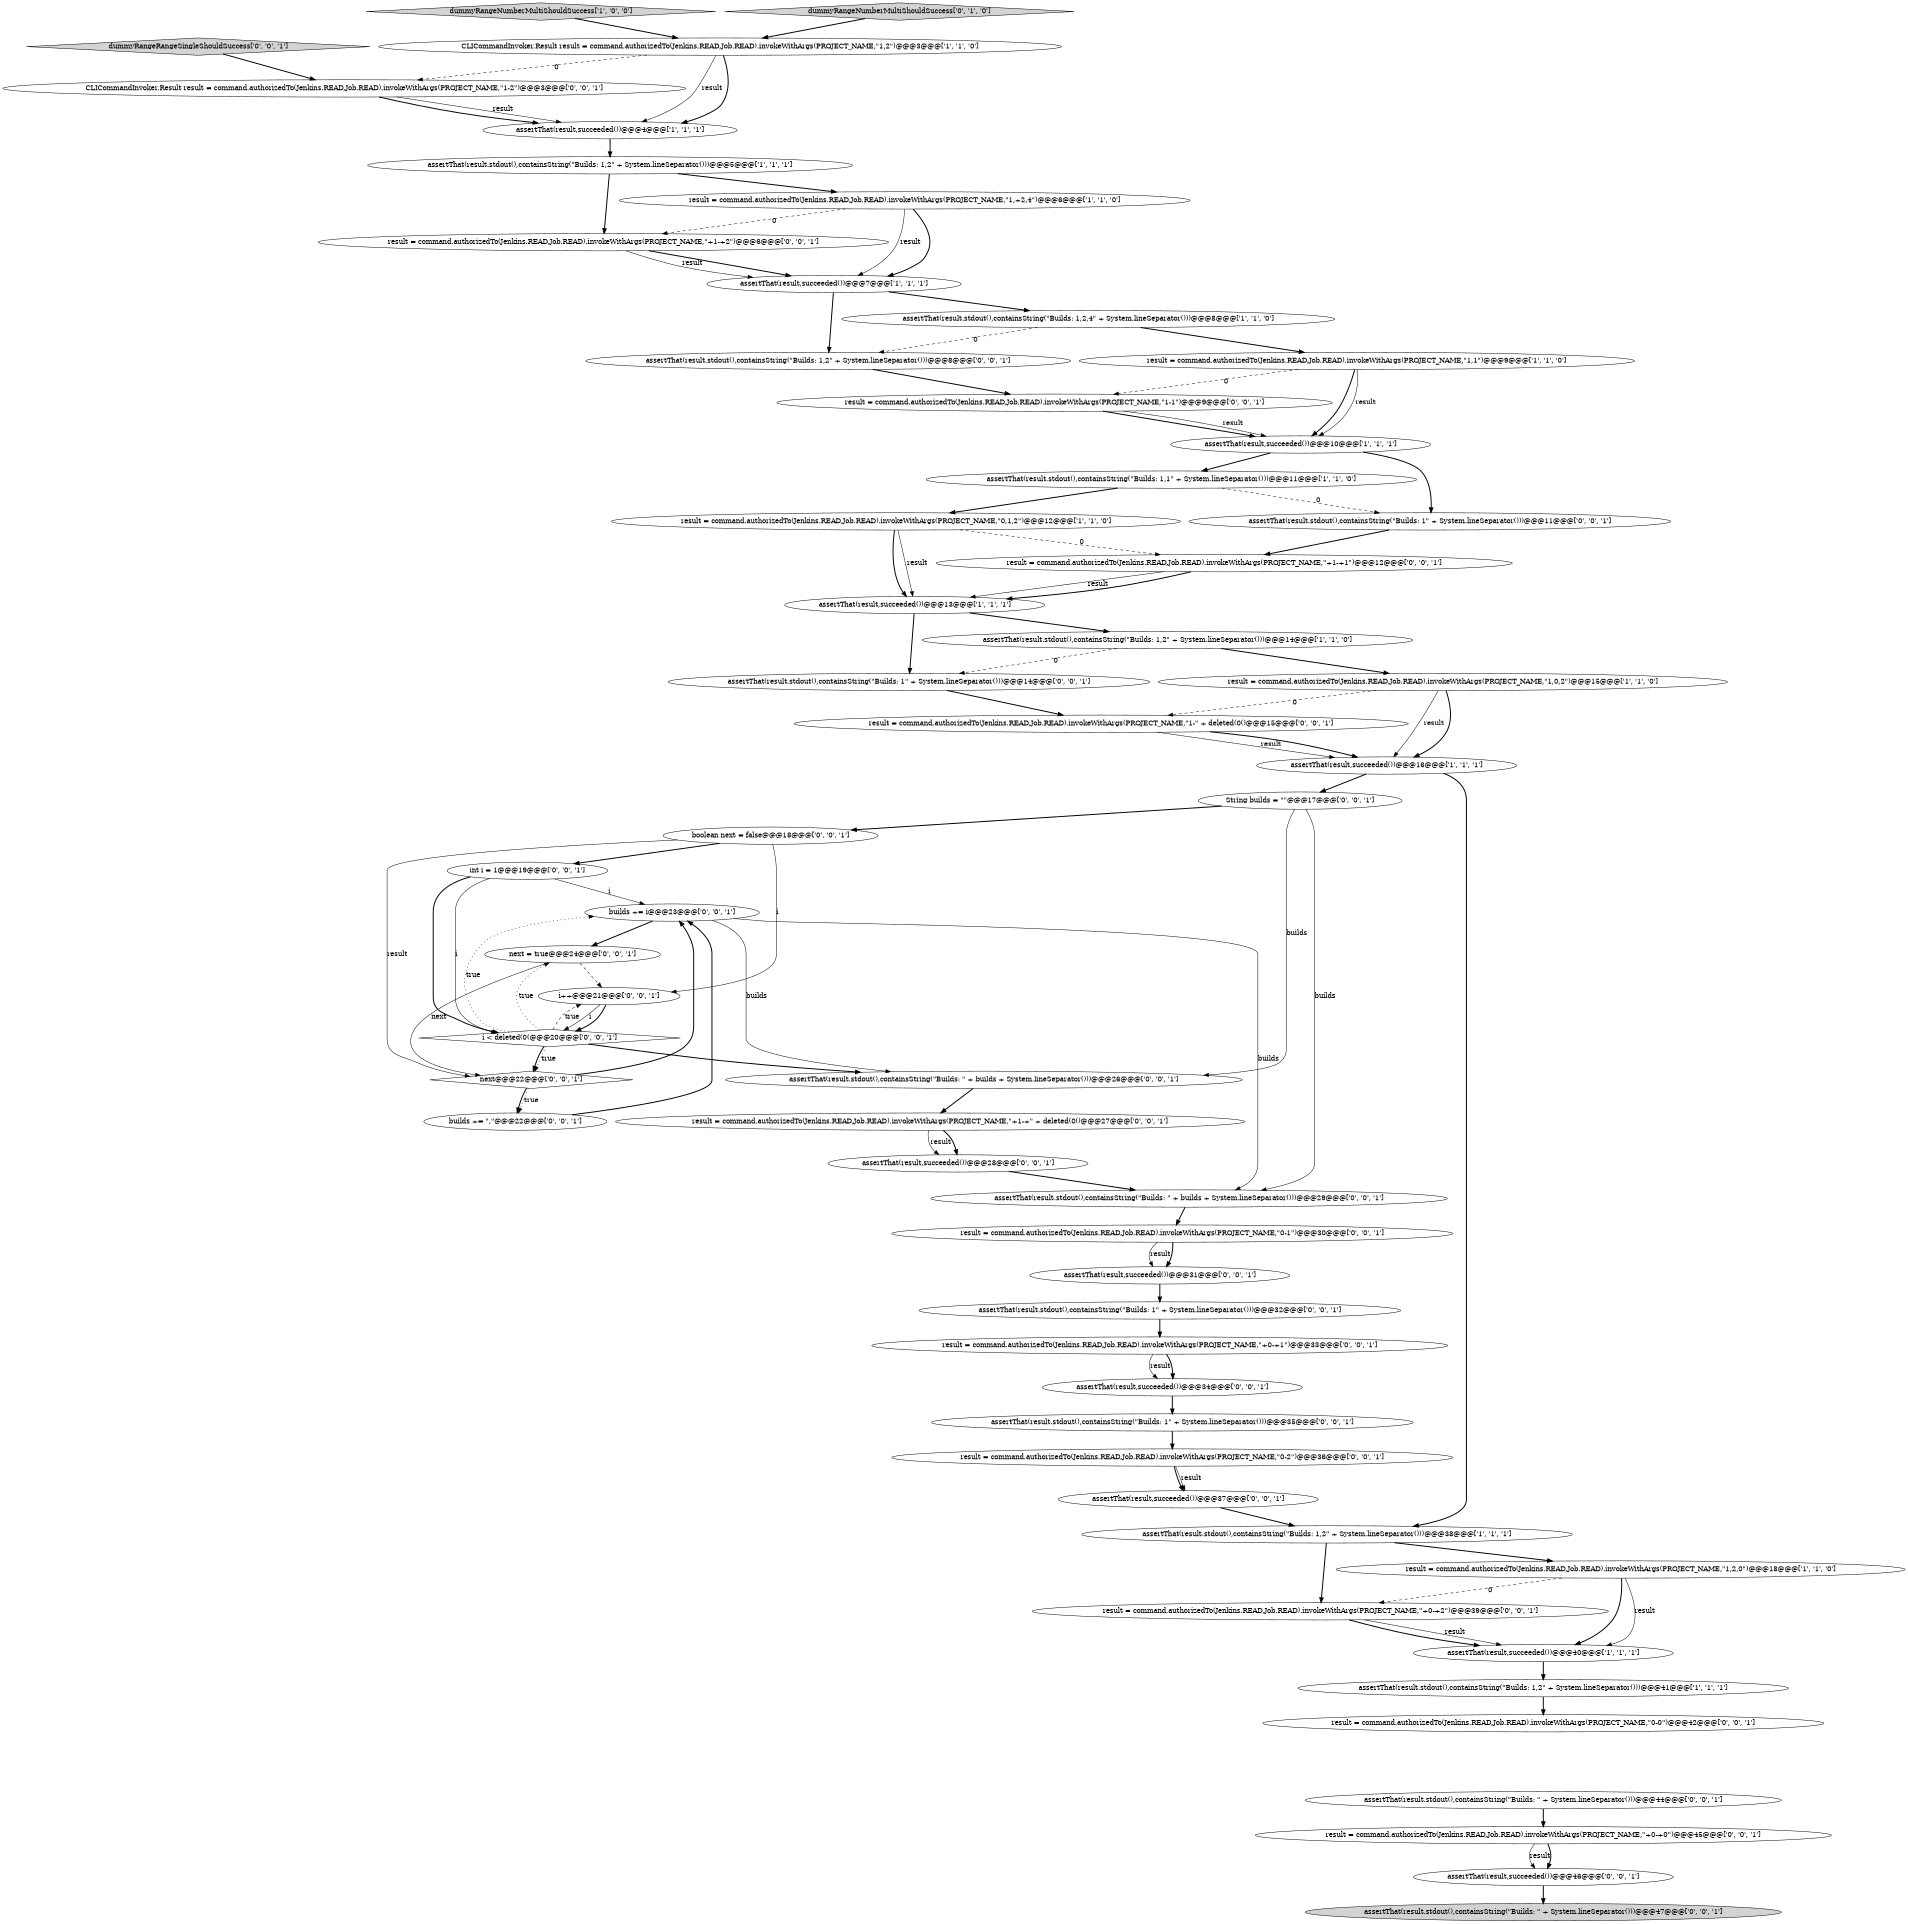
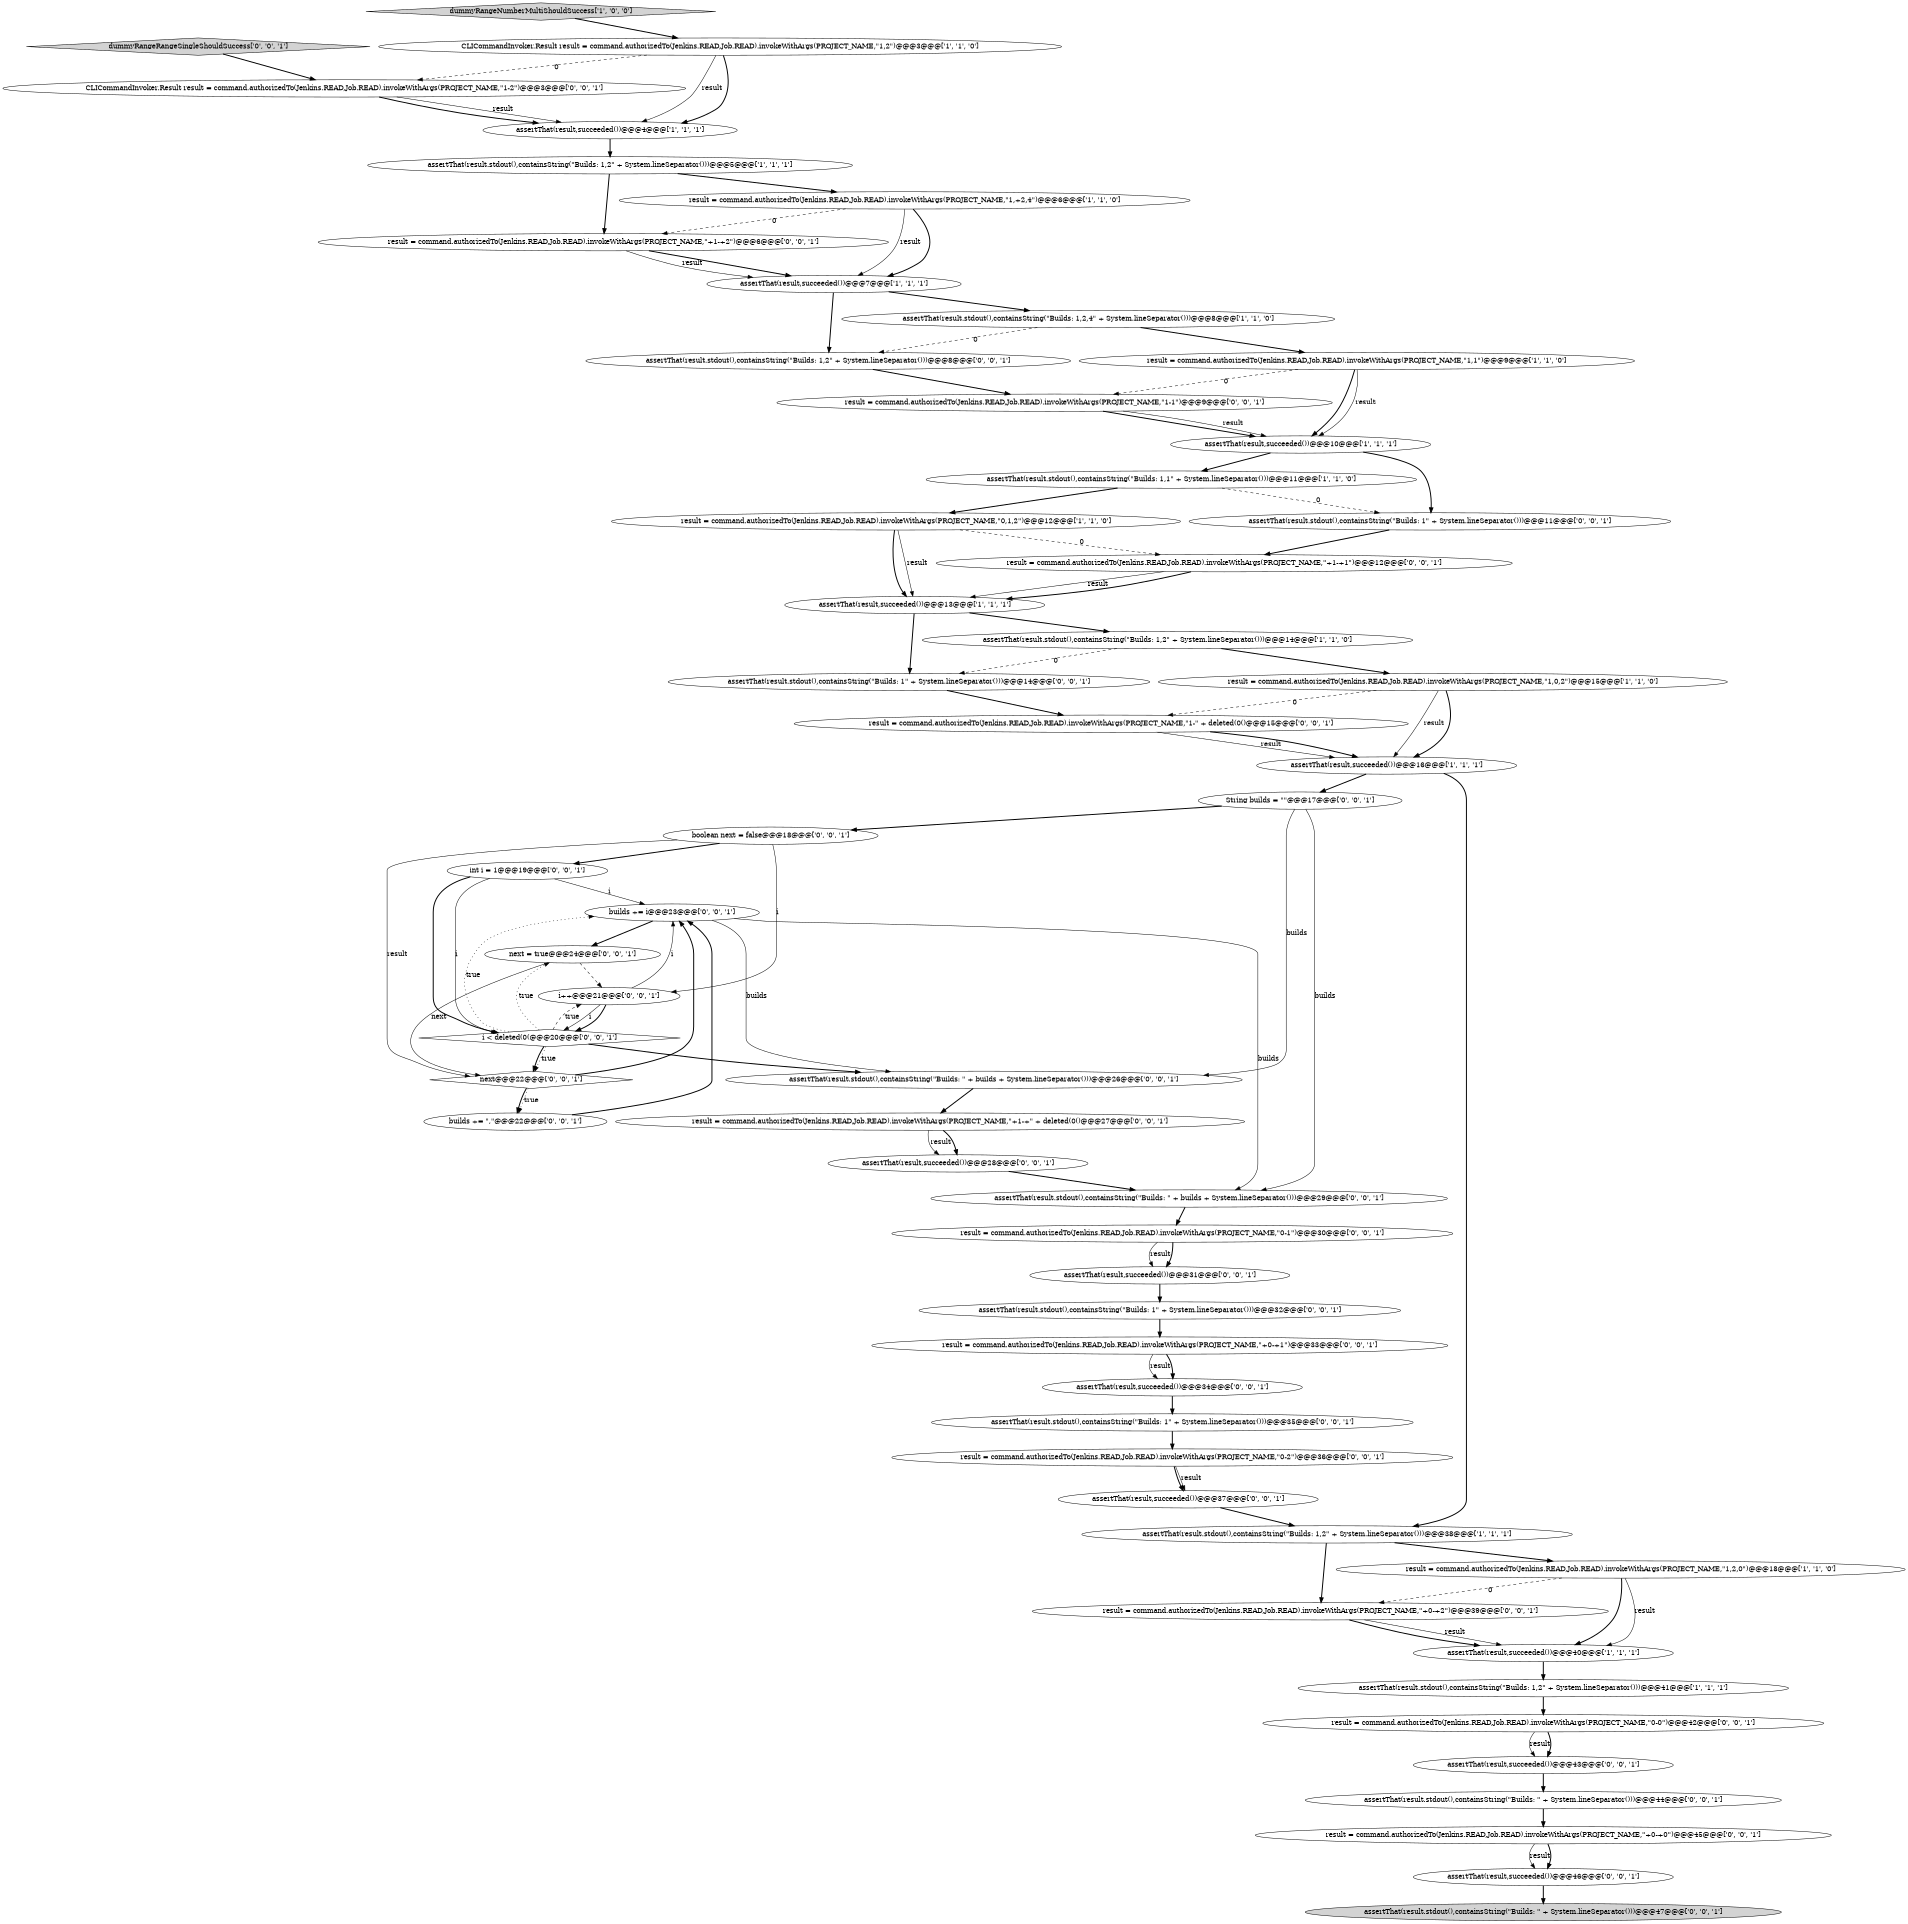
(899, 12) -> none
none -> (664, 964)
none -> (1543, 1765)
